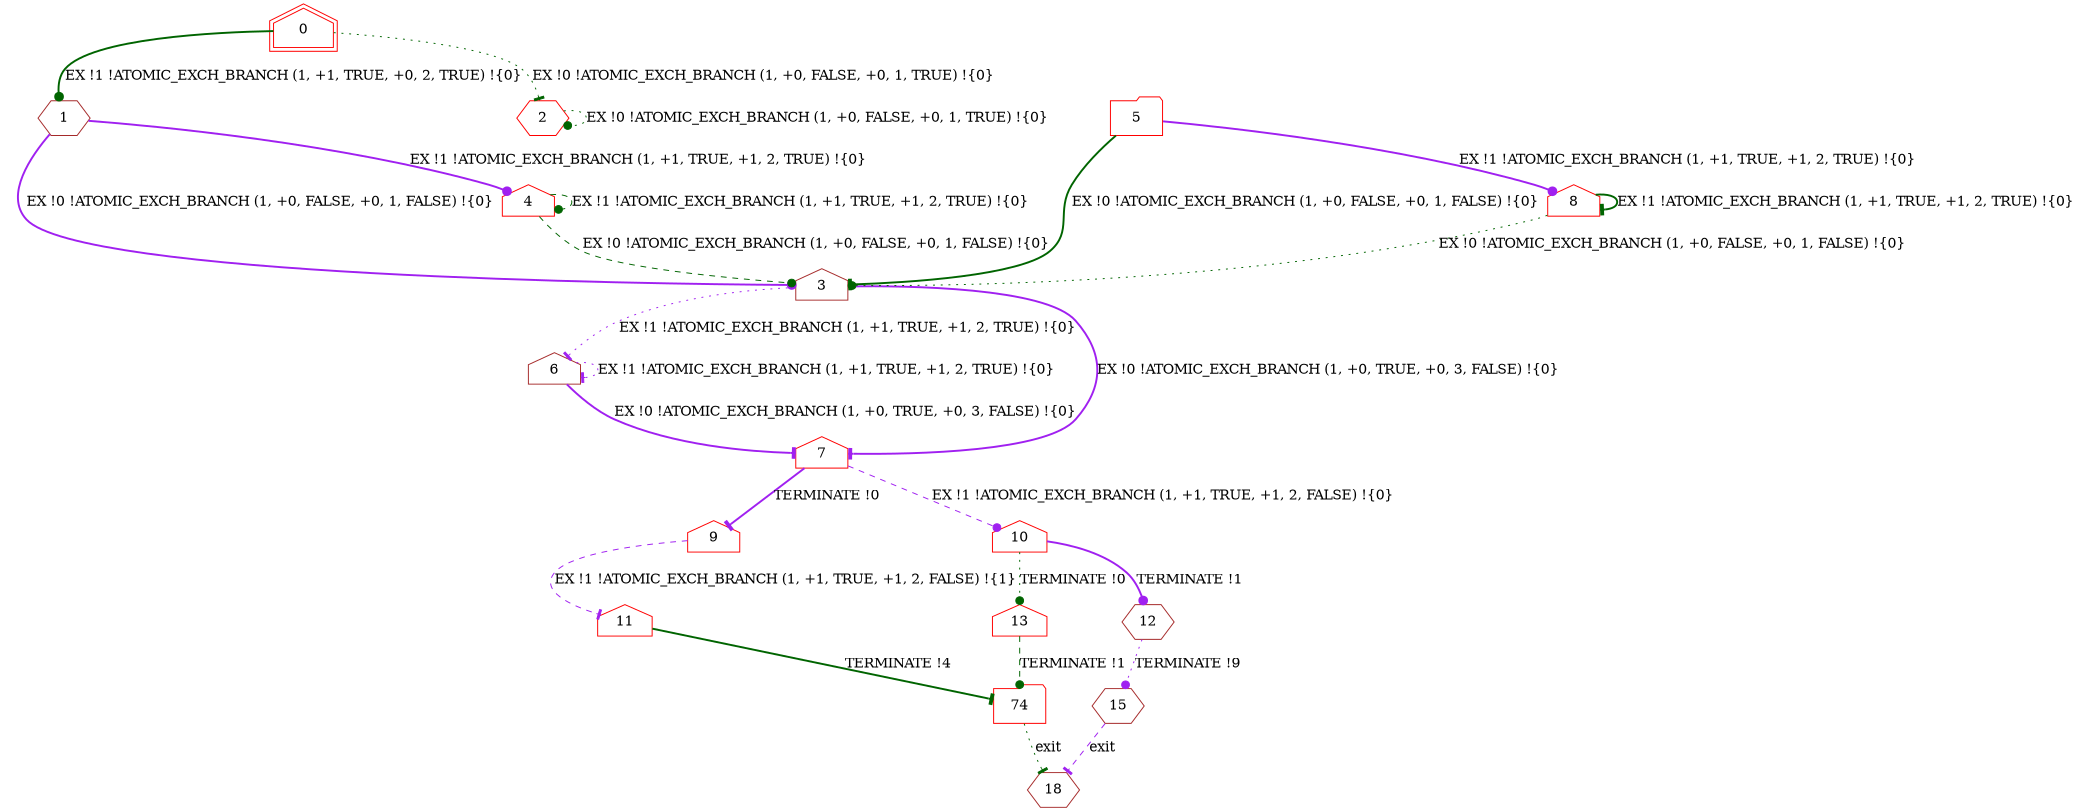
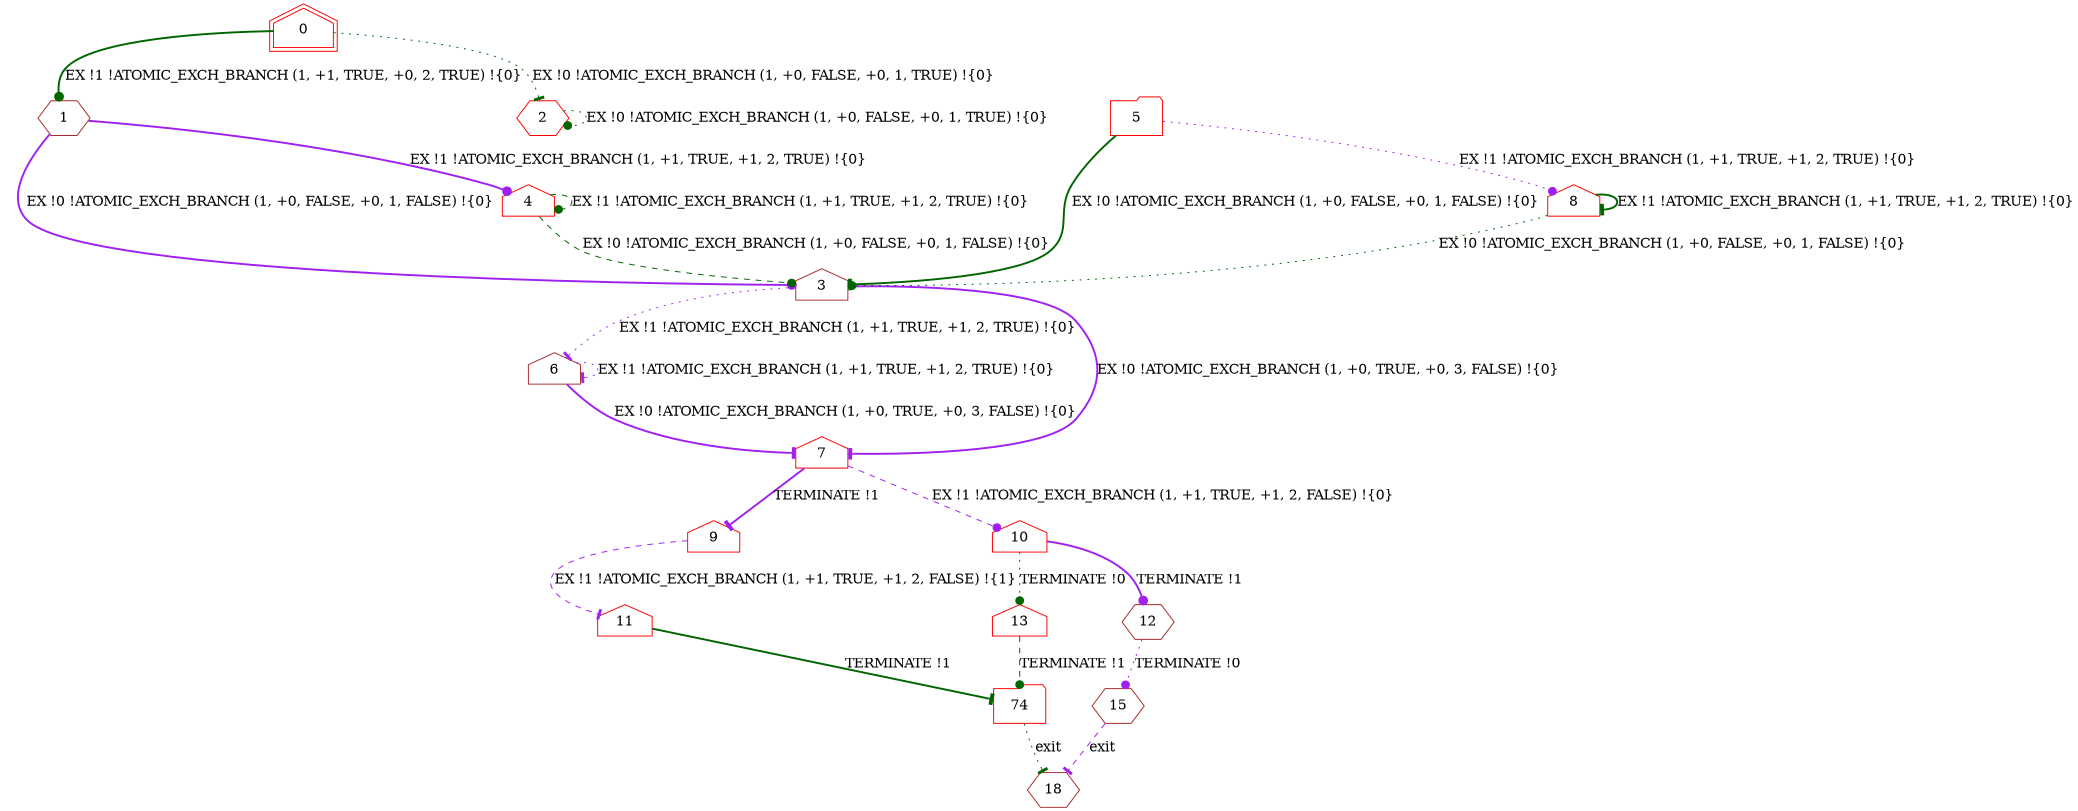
(1358, 146) -> (1358, 146)
(827, 496) -> (827, 496)
(898, 664) -> (898, 664)
(1188, 664) -> (1188, 664)
